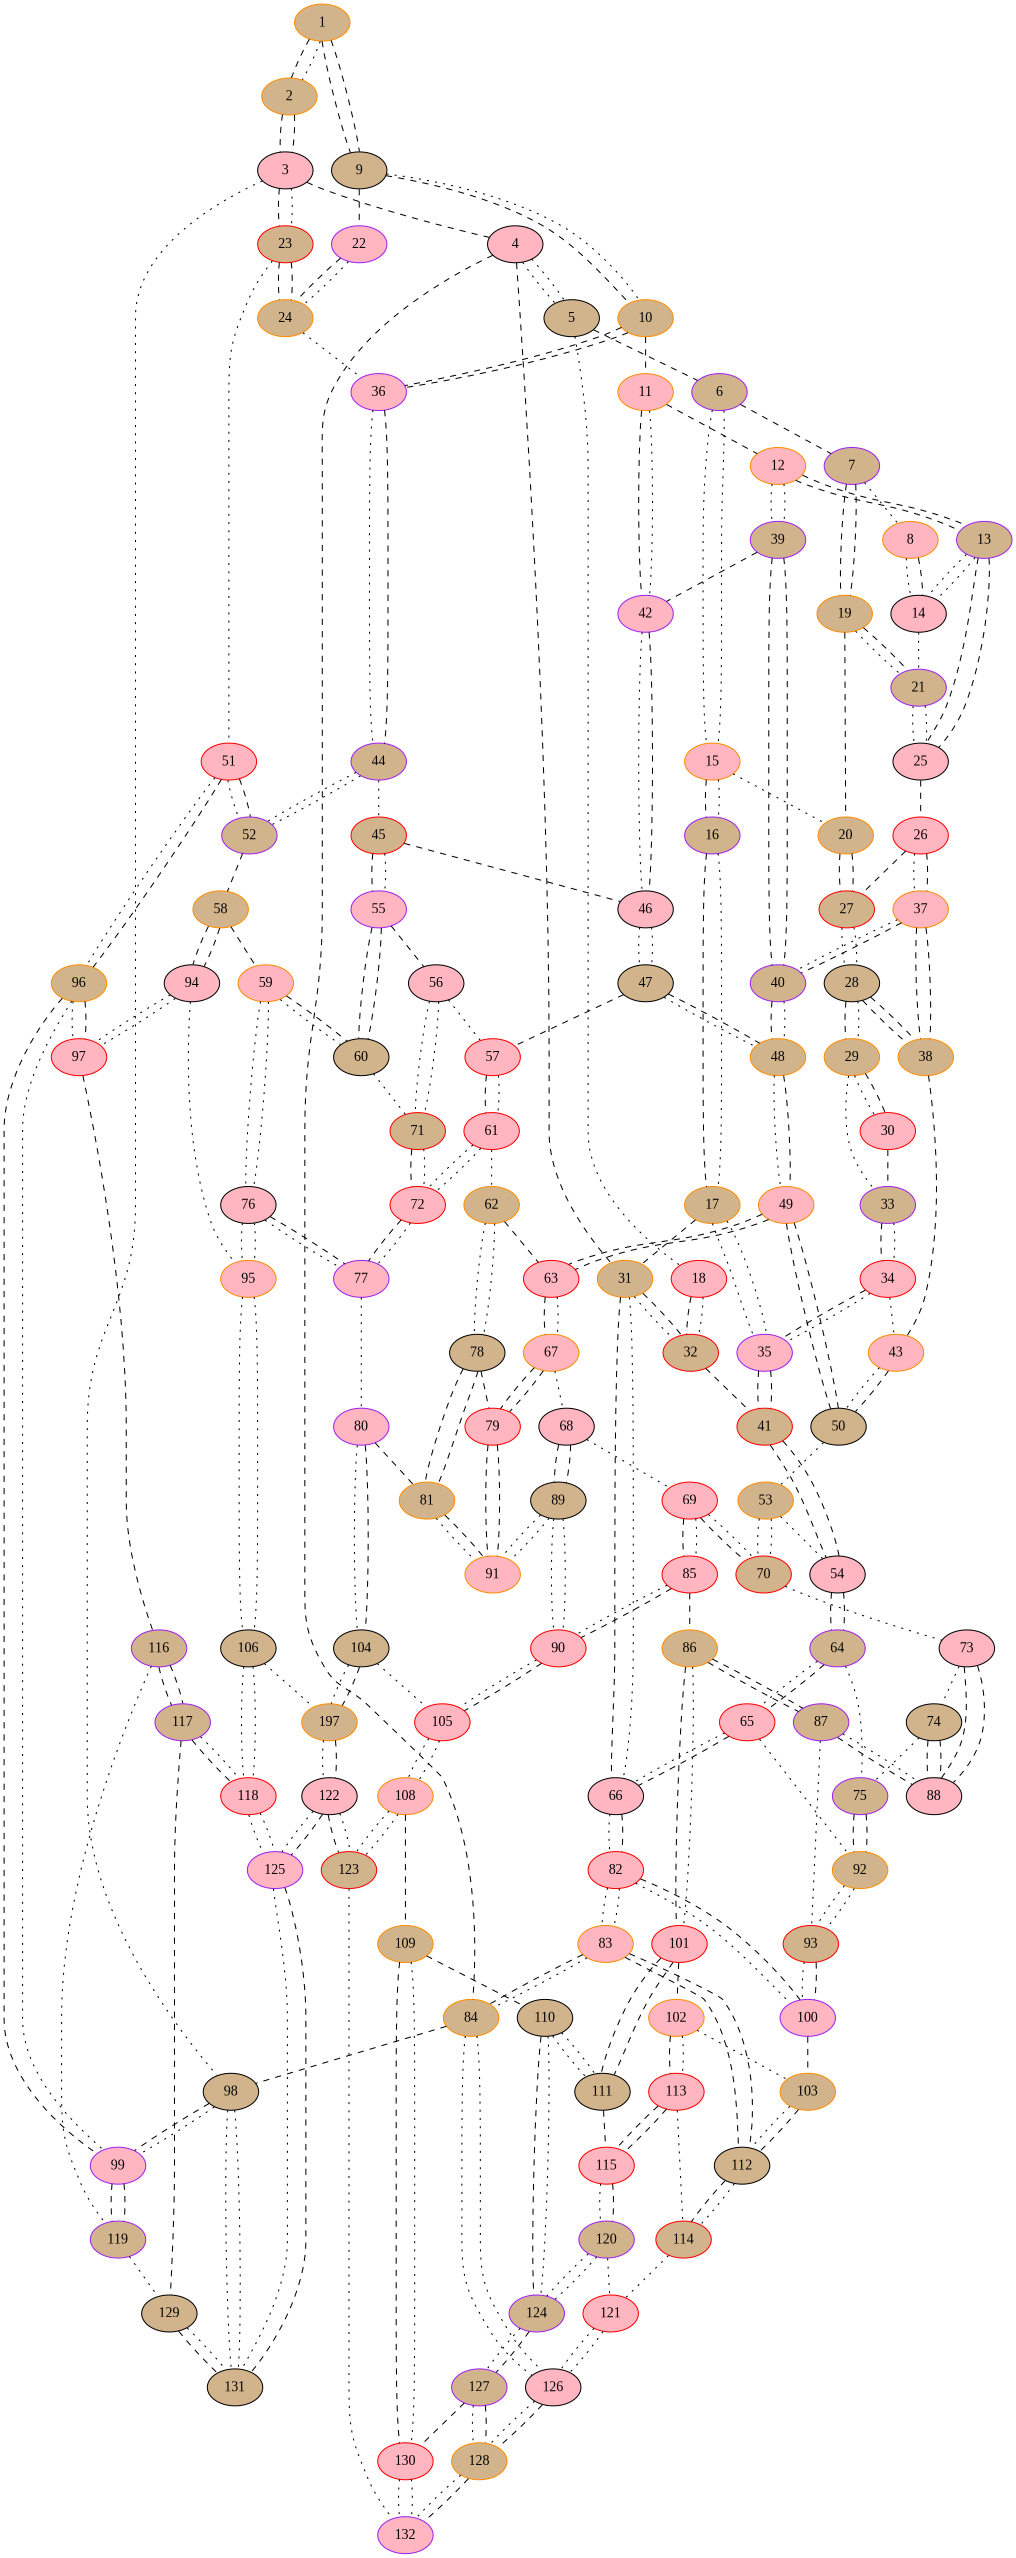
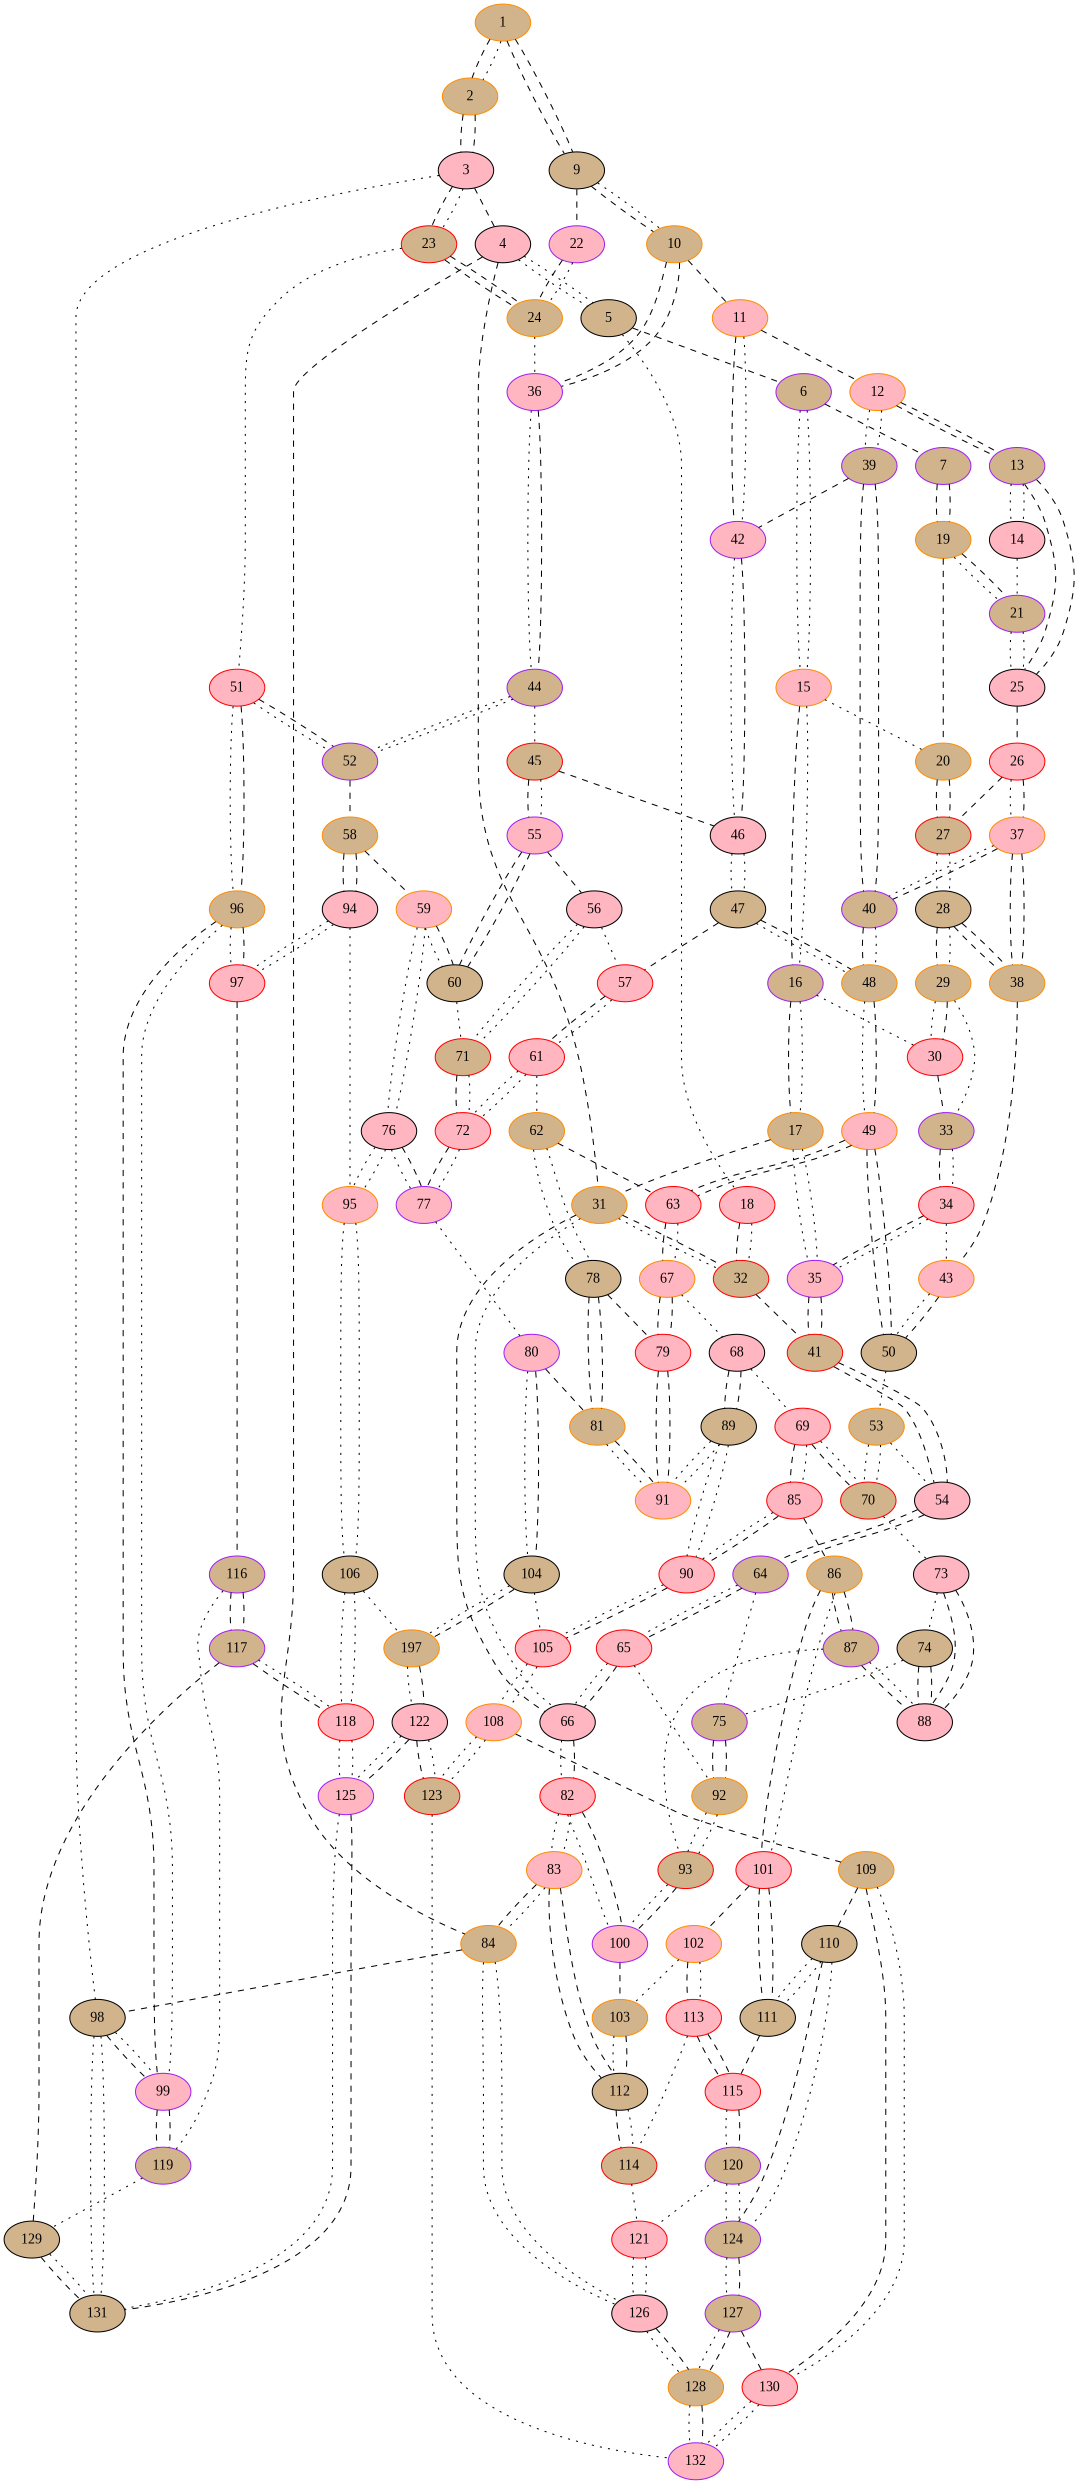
(910, 540) -> none
none -> (855, 1015)
